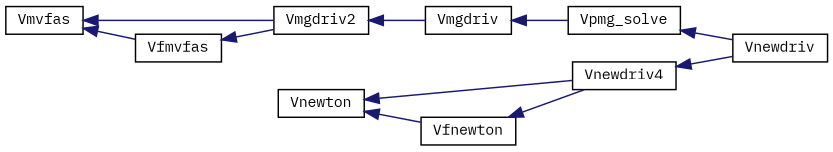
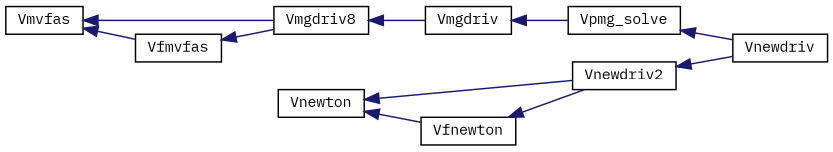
(321, 20) -> (321, 20)
(624, 76) -> (624, 76)
